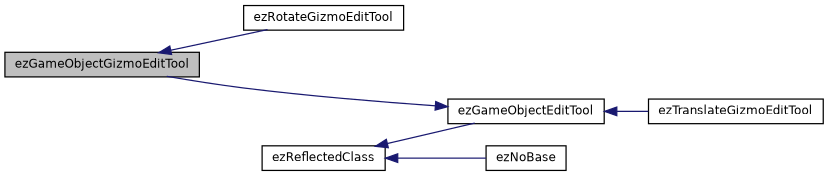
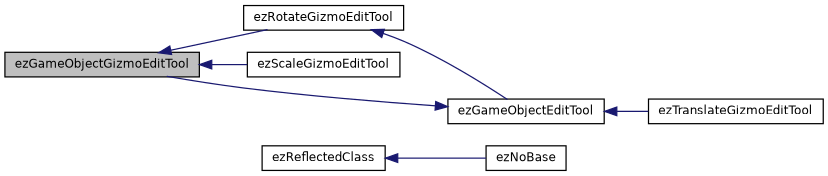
none -> (324, 65)
(431, 133) -> (447, 63)
